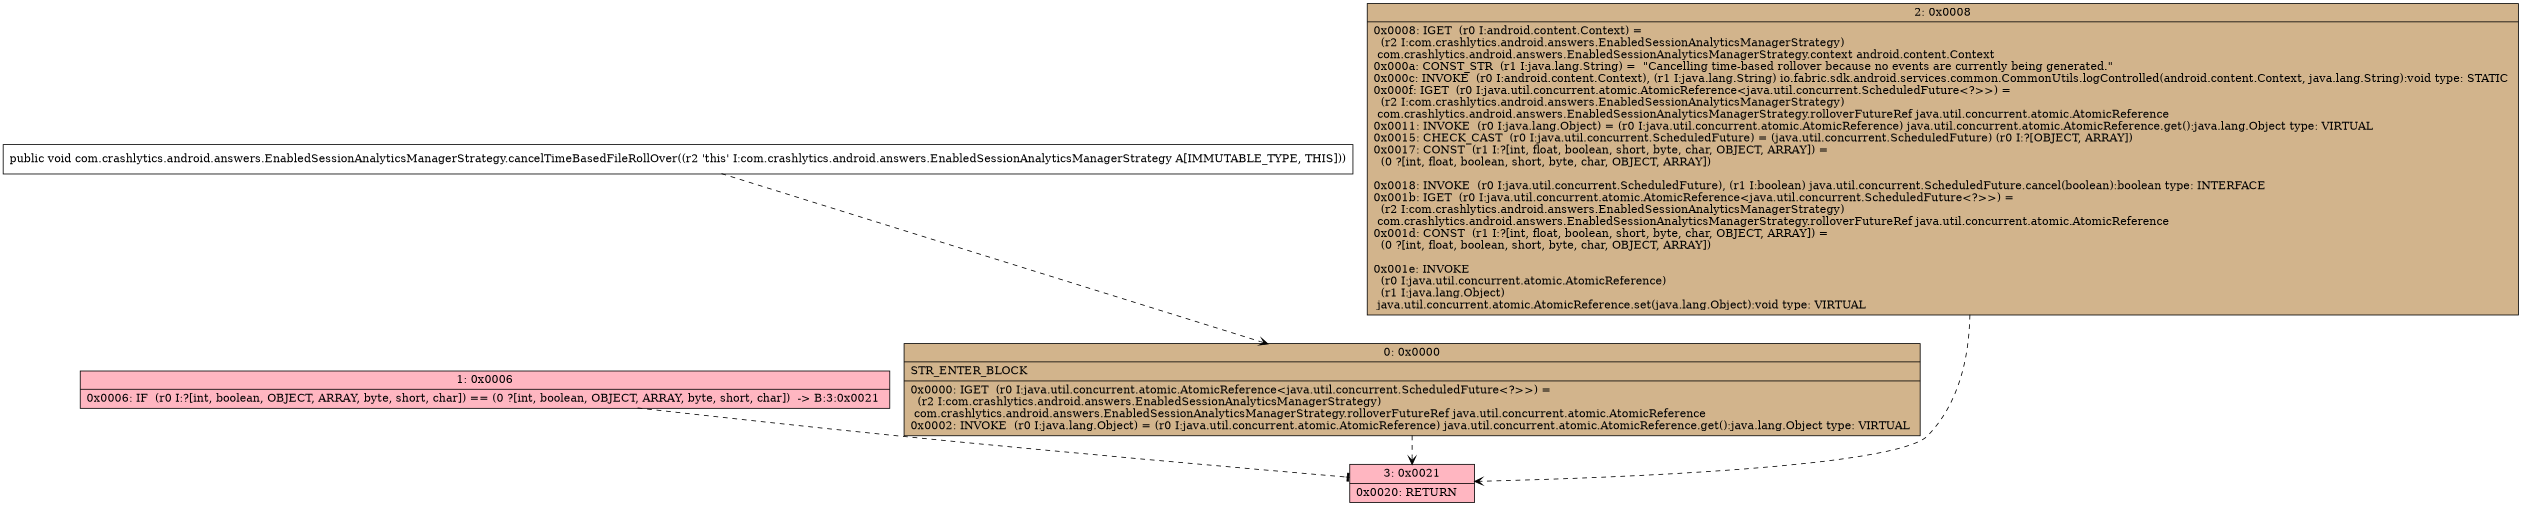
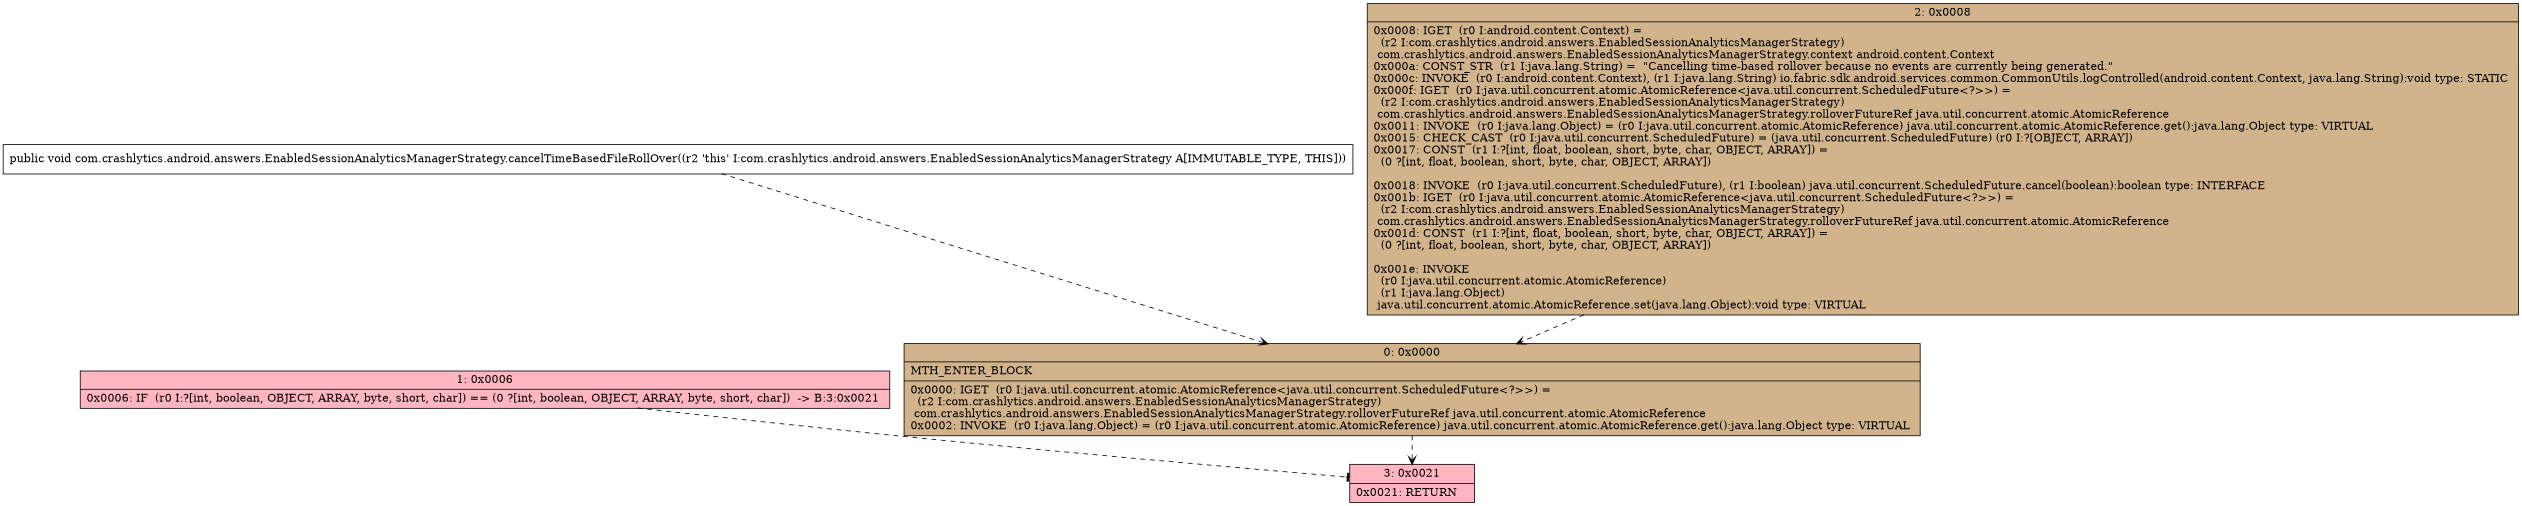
(969, 371) -> (972, 371)
(1773, 466) -> (1554, 328)
(1412, 493) -> (1412, 493)
